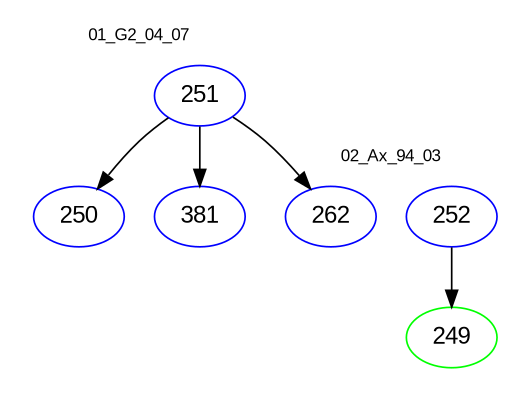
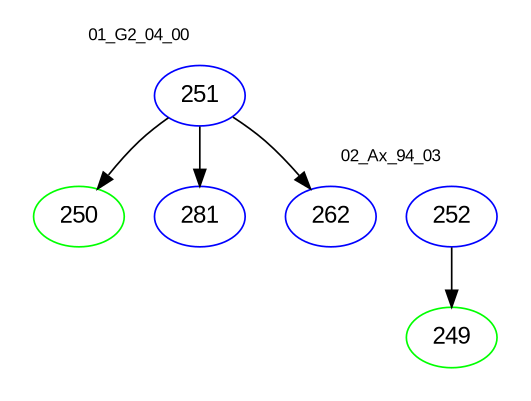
(139, 36) -> (139, 36)
(79, 217) -> (79, 217)
(200, 217) -> (200, 217)
